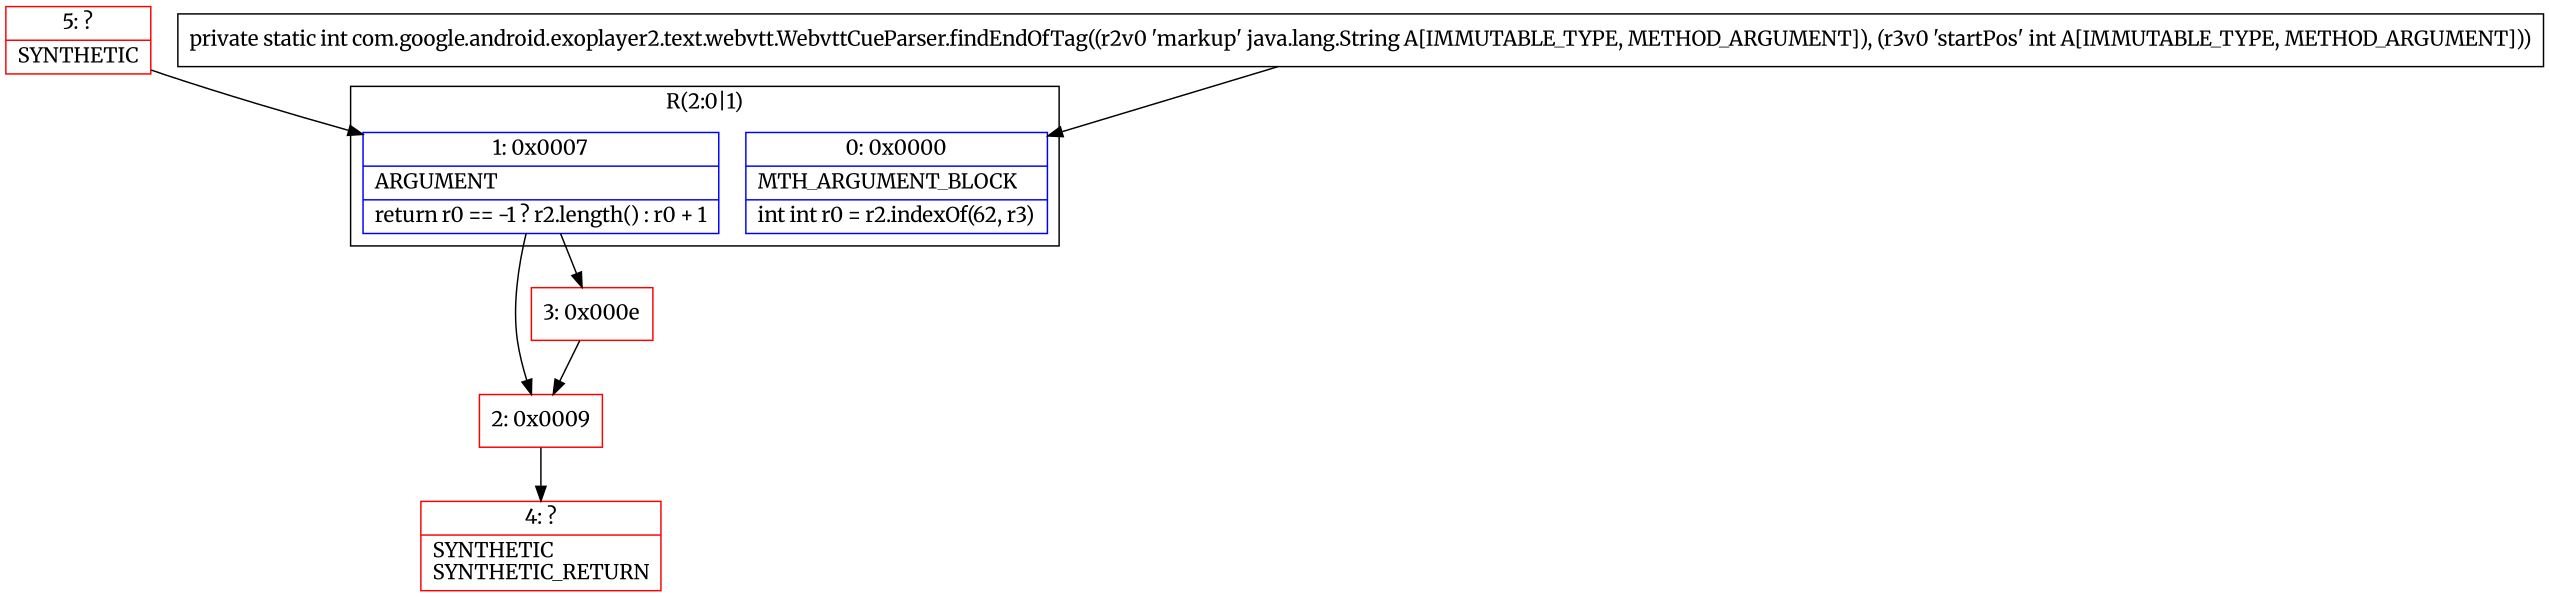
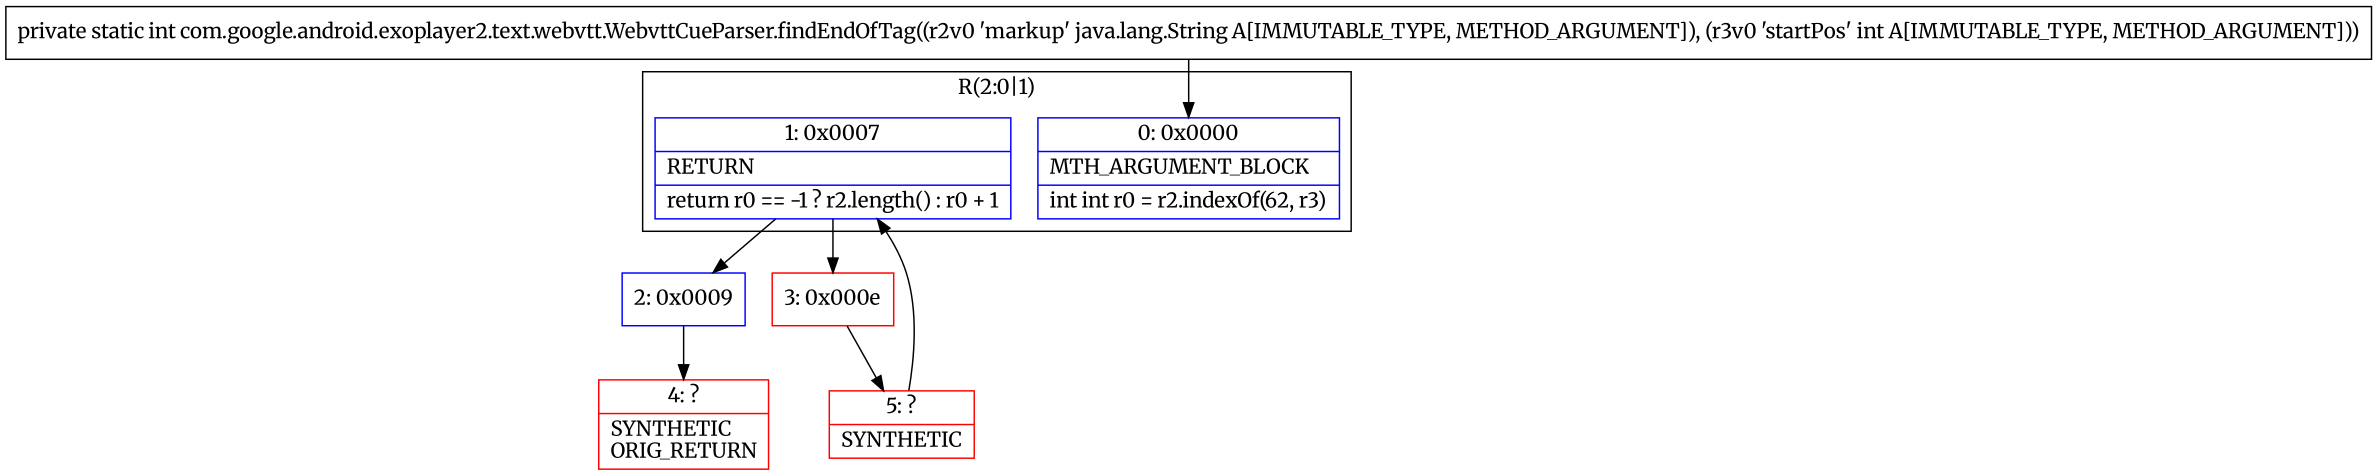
(437, 182) -> (711, 168)
(570, 361) -> (862, 352)
(541, 421) -> (684, 299)
(541, 573) -> (684, 452)
